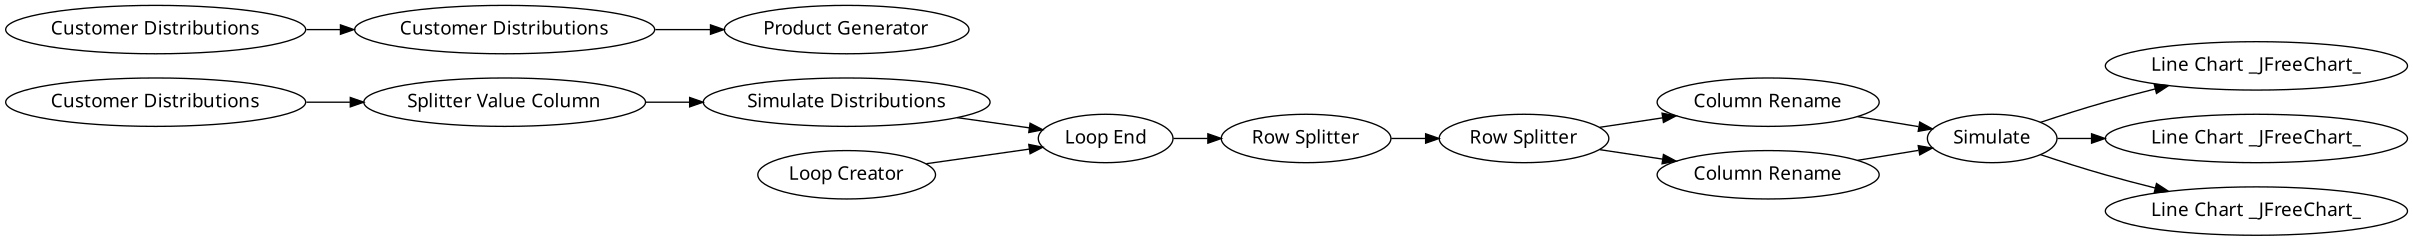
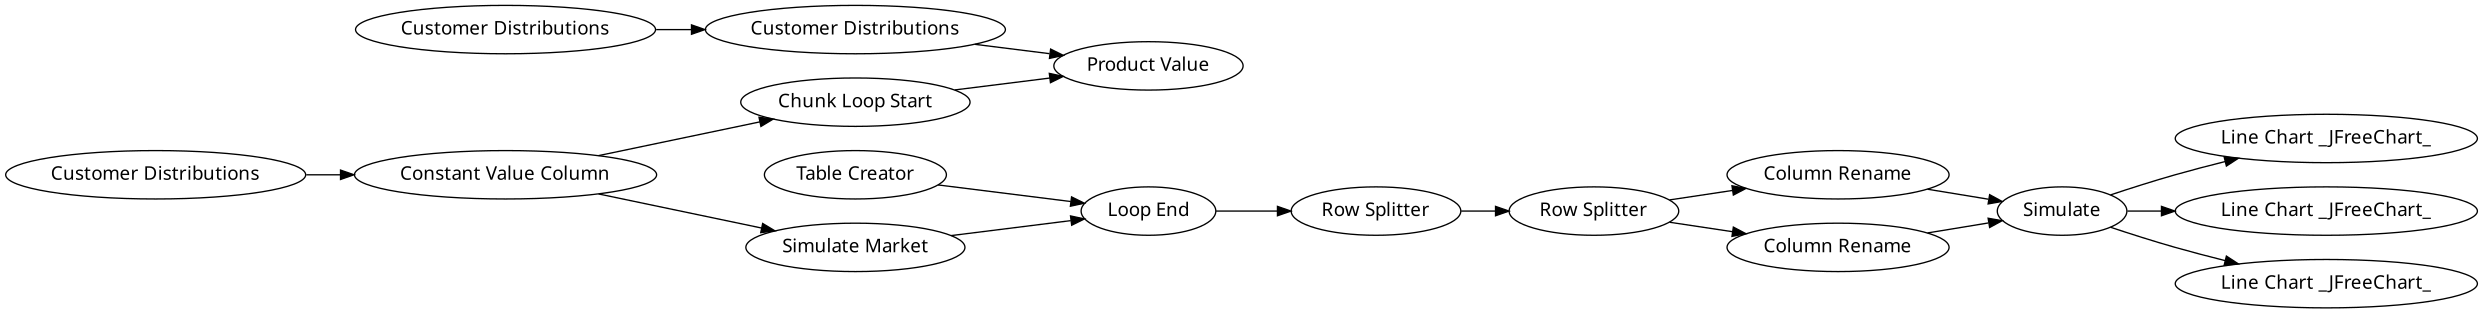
(847, 30) -> (1148, 66)
(505, 102) -> (506, 175)
(847, 102) -> (855, 247)
none -> (855, 102)
(847, 175) -> (855, 175)
